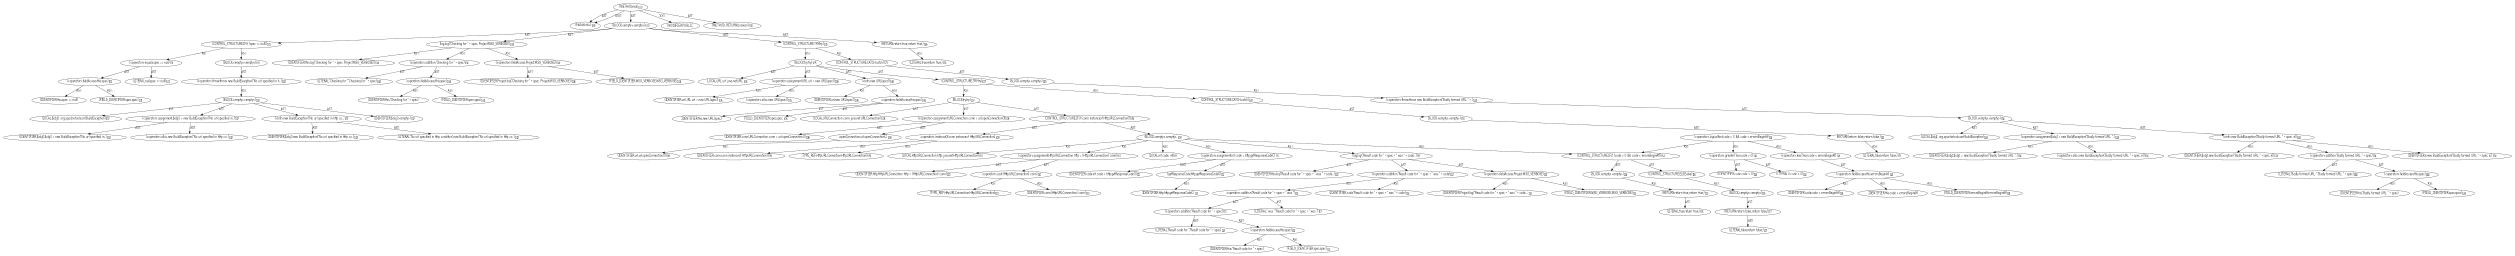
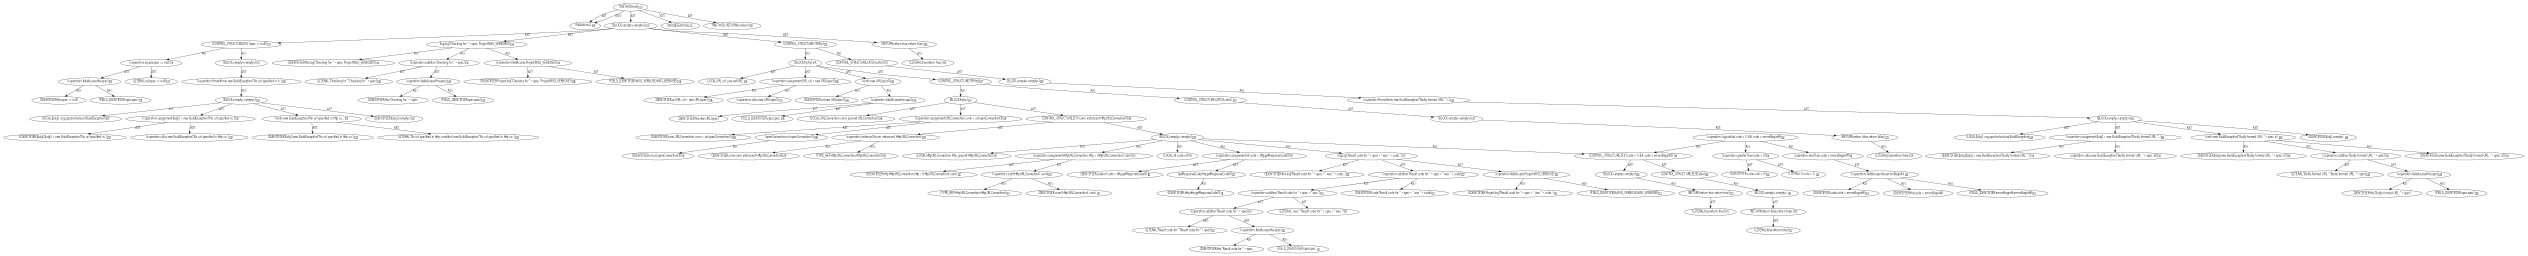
none -> (2328, 138)
(1184, 165) -> (1196, 165)
(1196, 193) -> (1222, 193)
